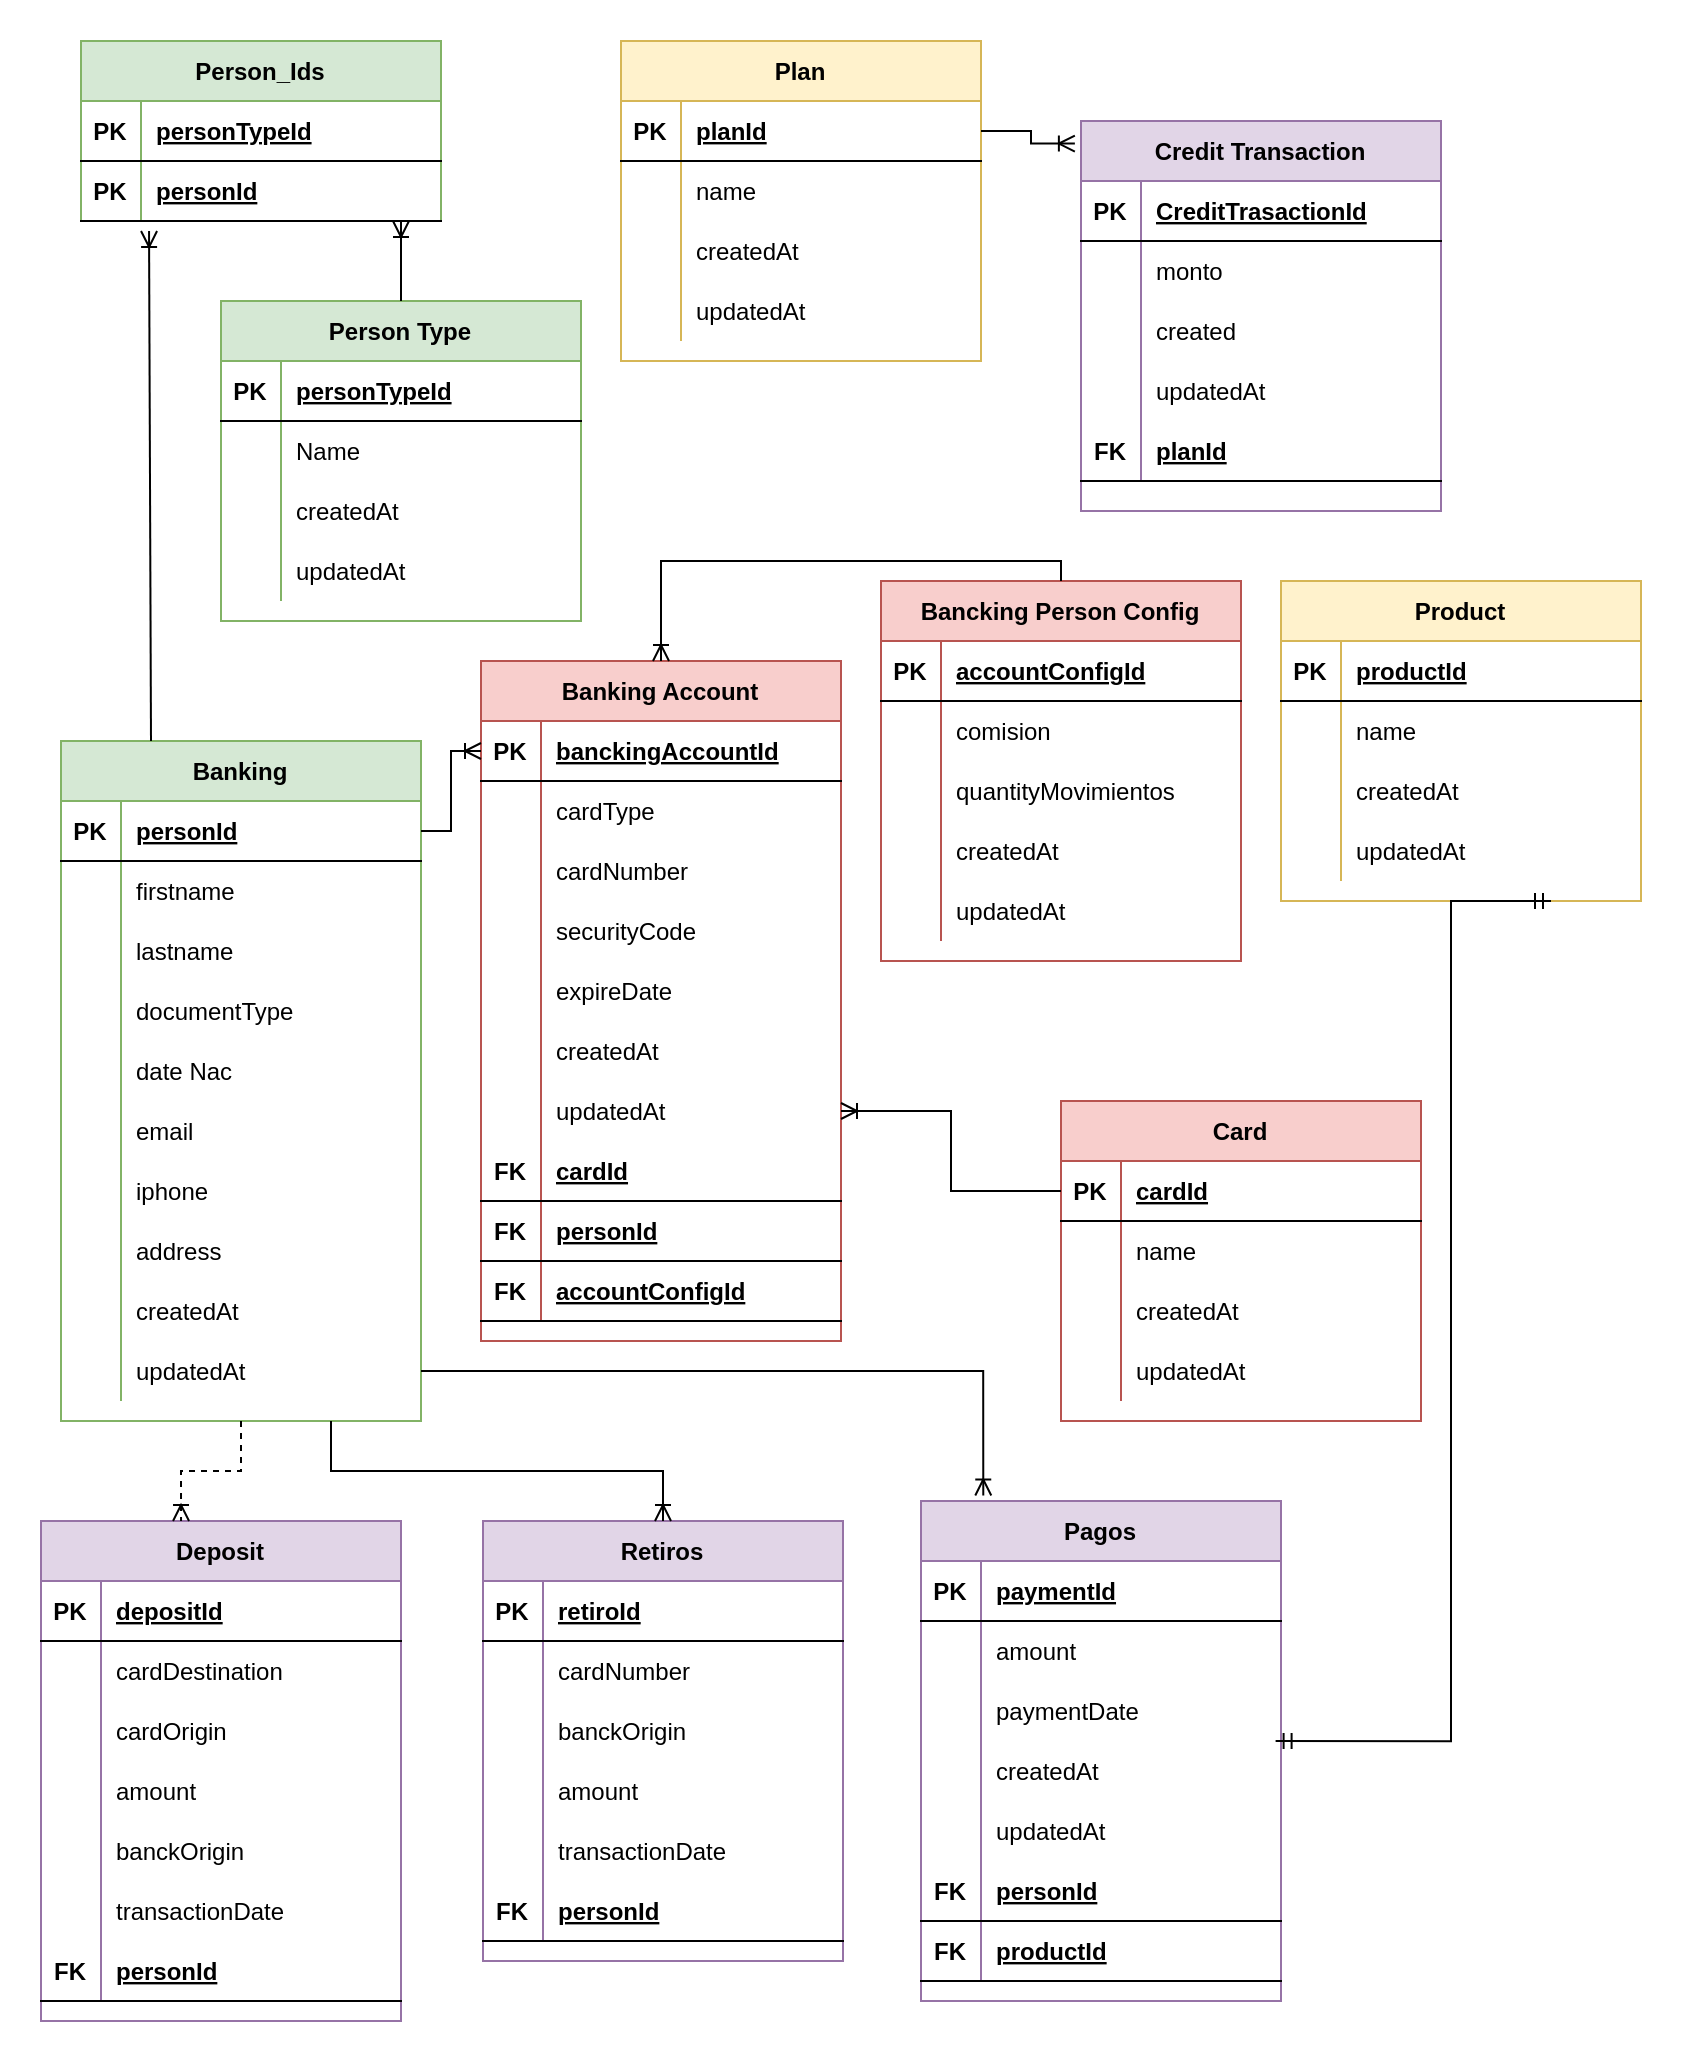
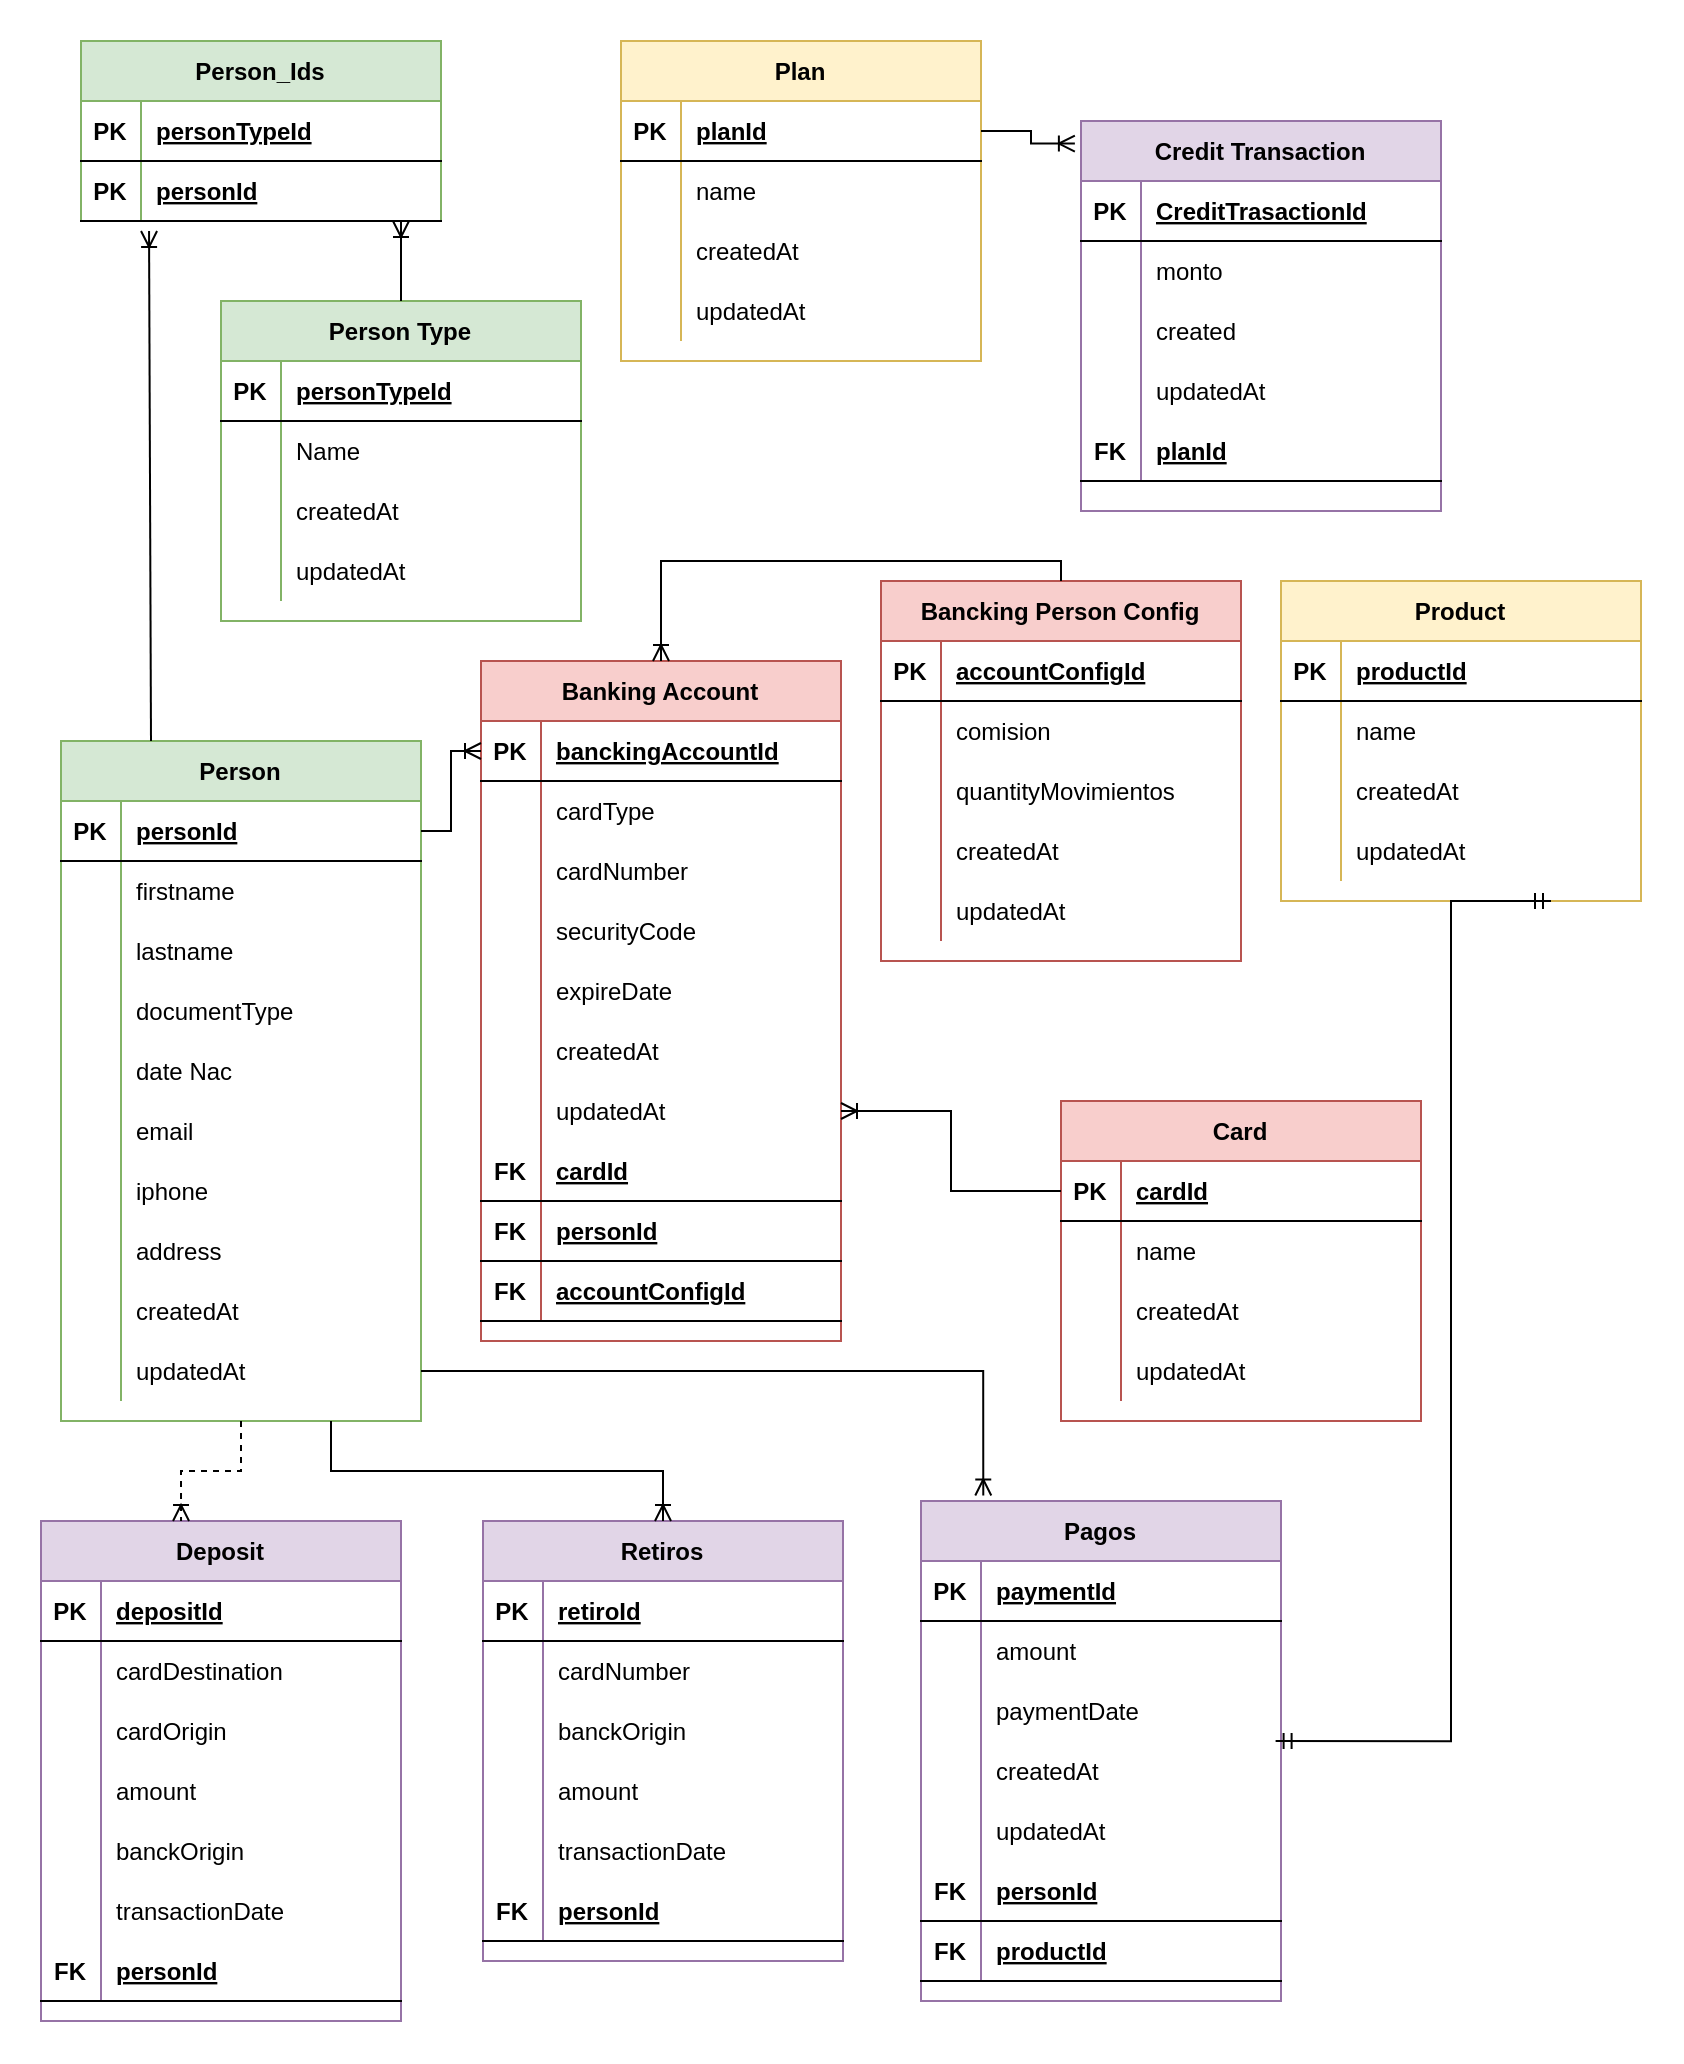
(240, 772) -> (240, 772)
